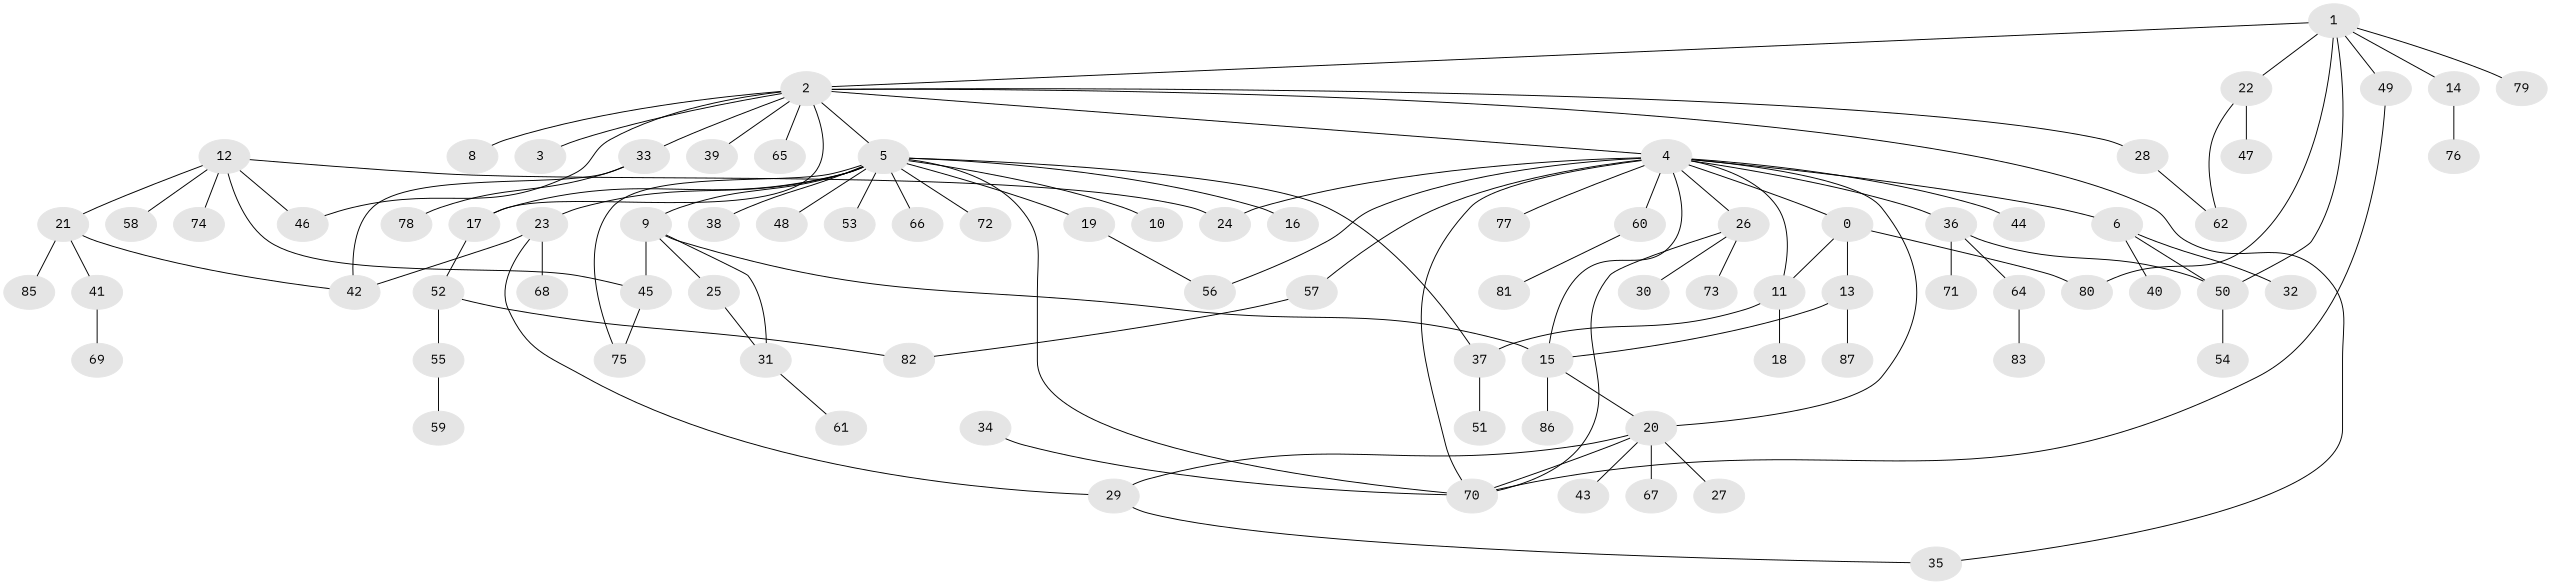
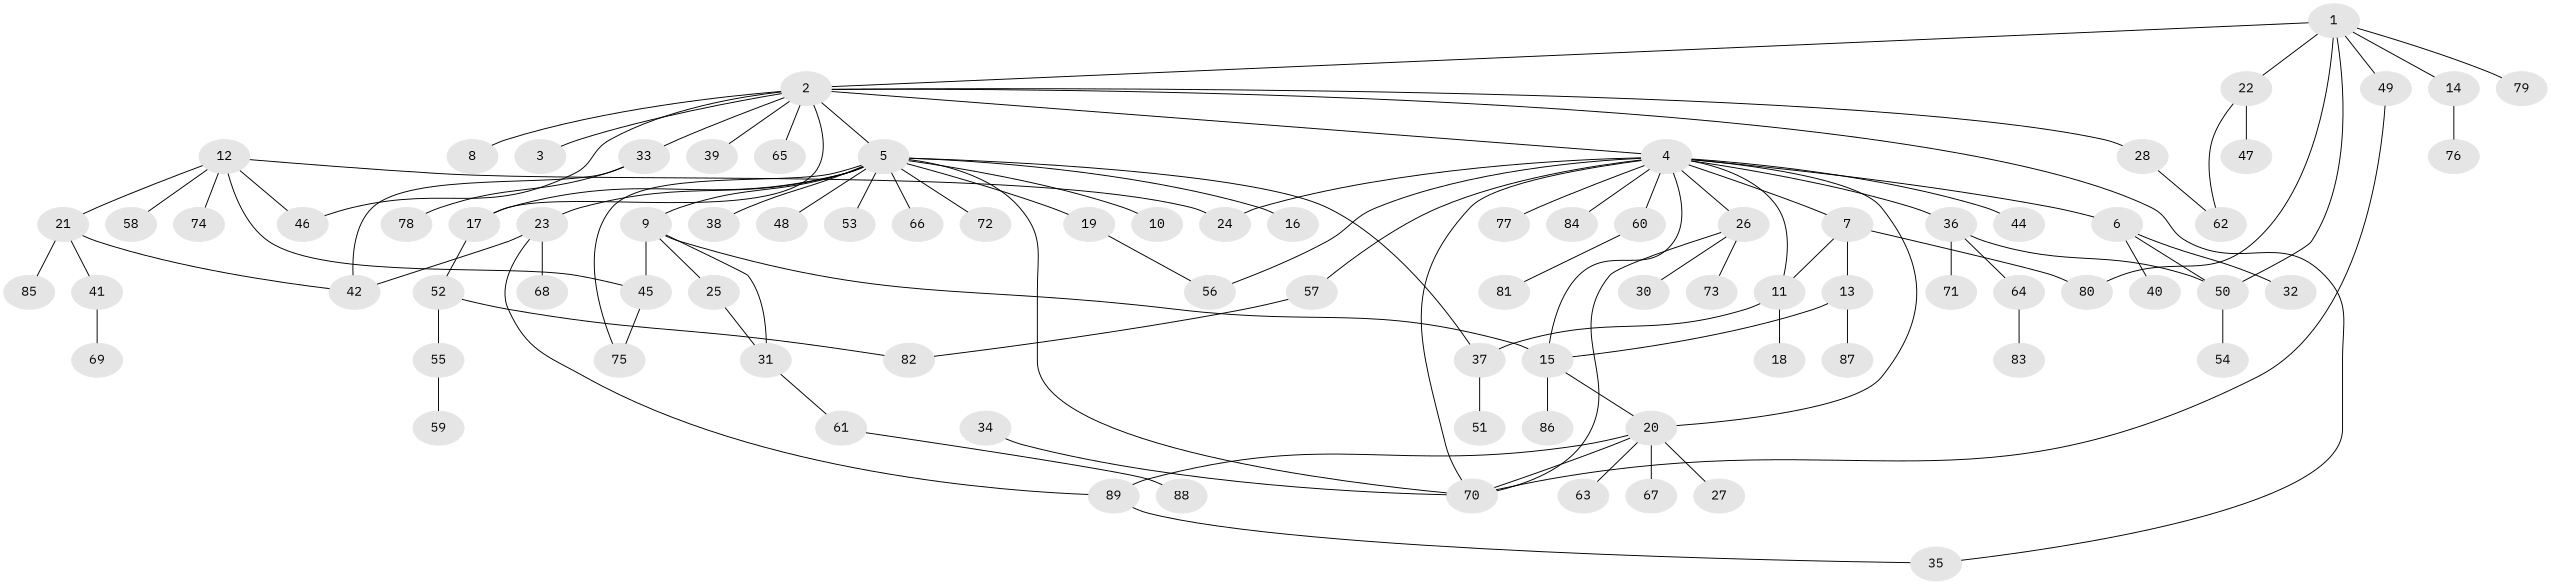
none -> (1572, 224)
(1847, 224) -> (1847, 224)
(1114, 496) -> (1114, 496)
none -> (1182, 496)
(1583, 496) -> (1583, 496)
